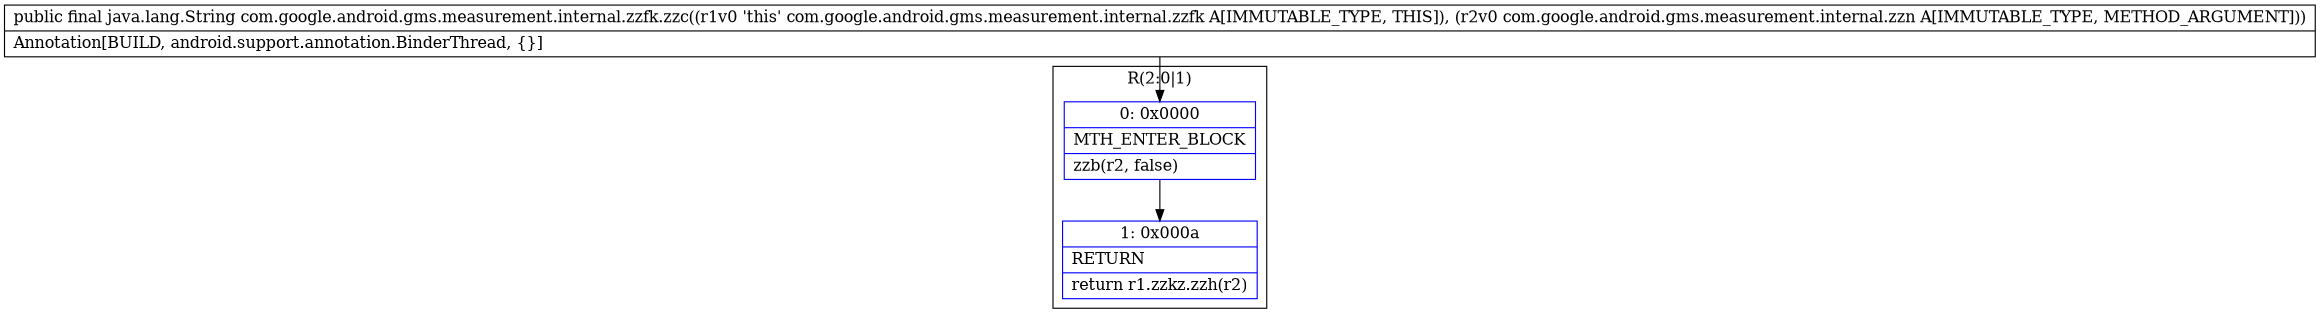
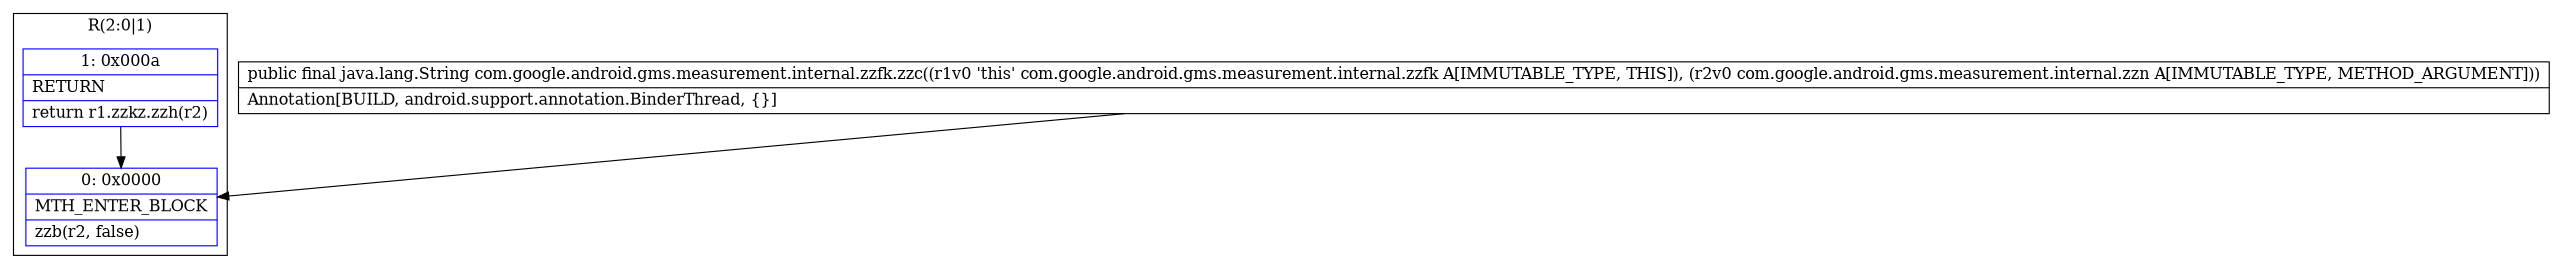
(1160, 195) -> (121, 142)
